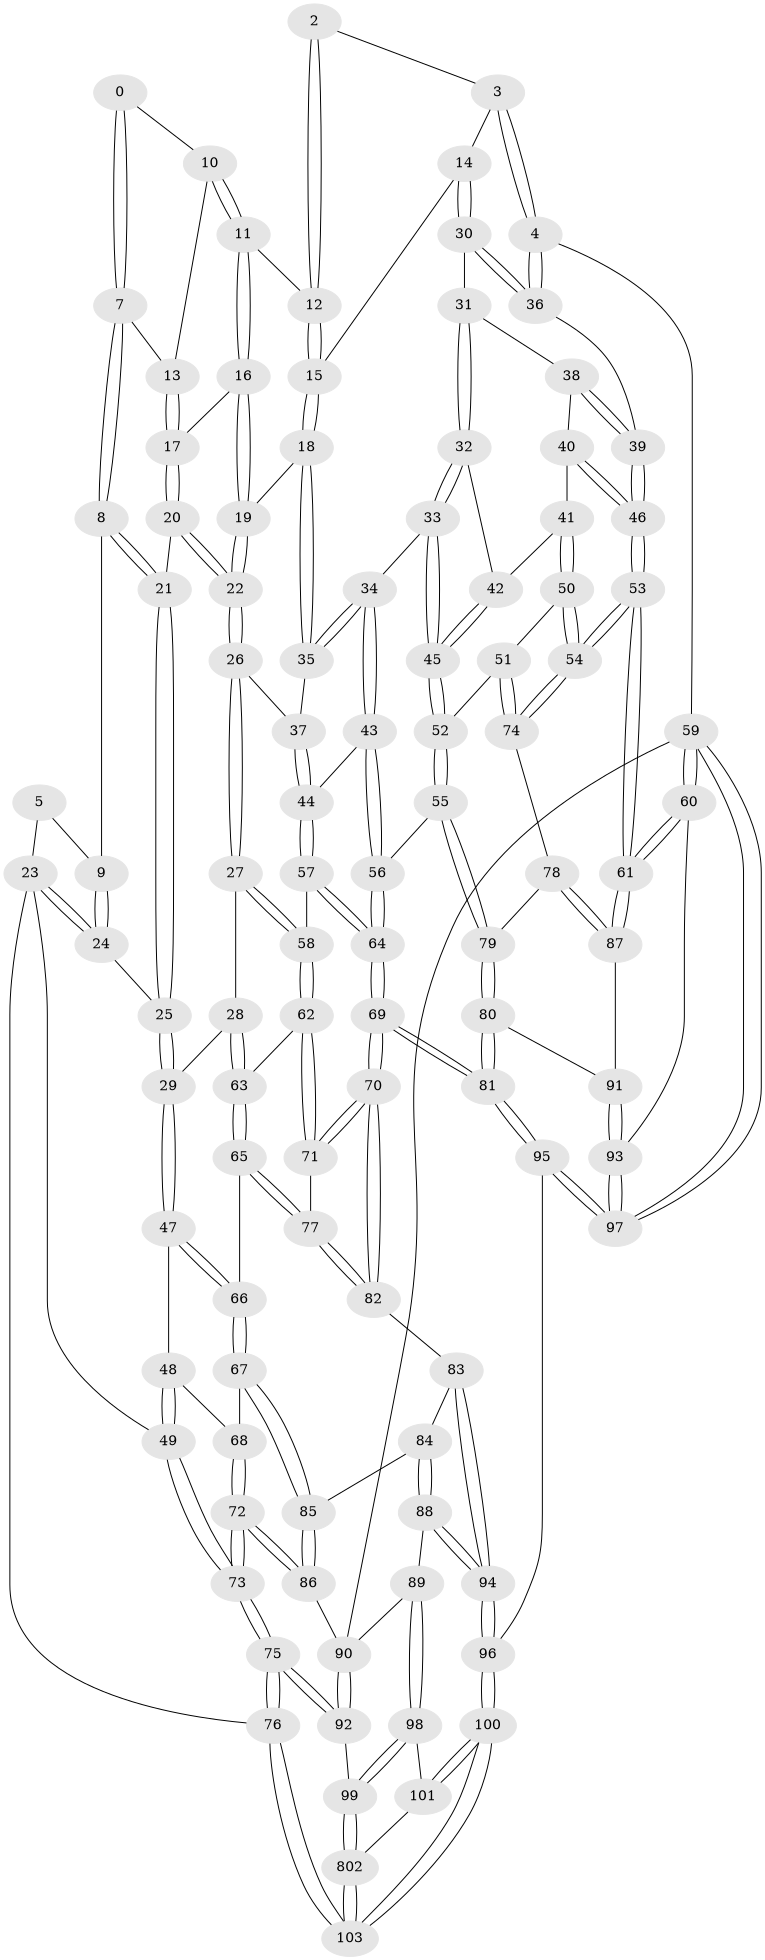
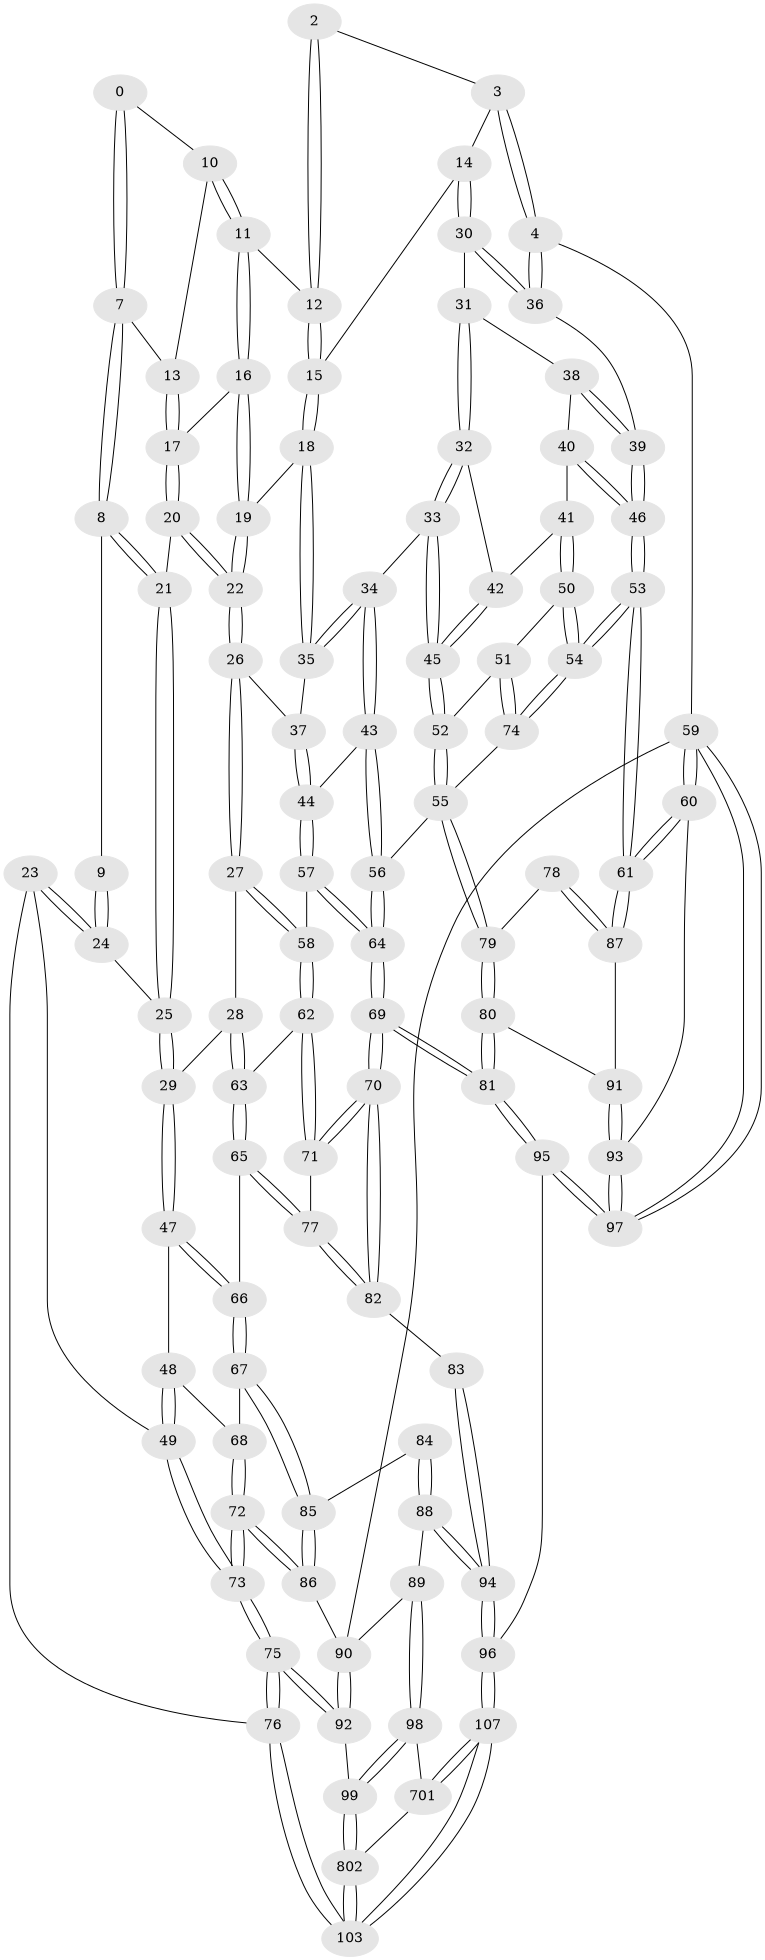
(39, 803) -> none
(532, 803) -> (476, 767)
(441, 1406) -> none
(488, 1726) -> (488, 1726)
(423, 1797) -> (423, 1797)
